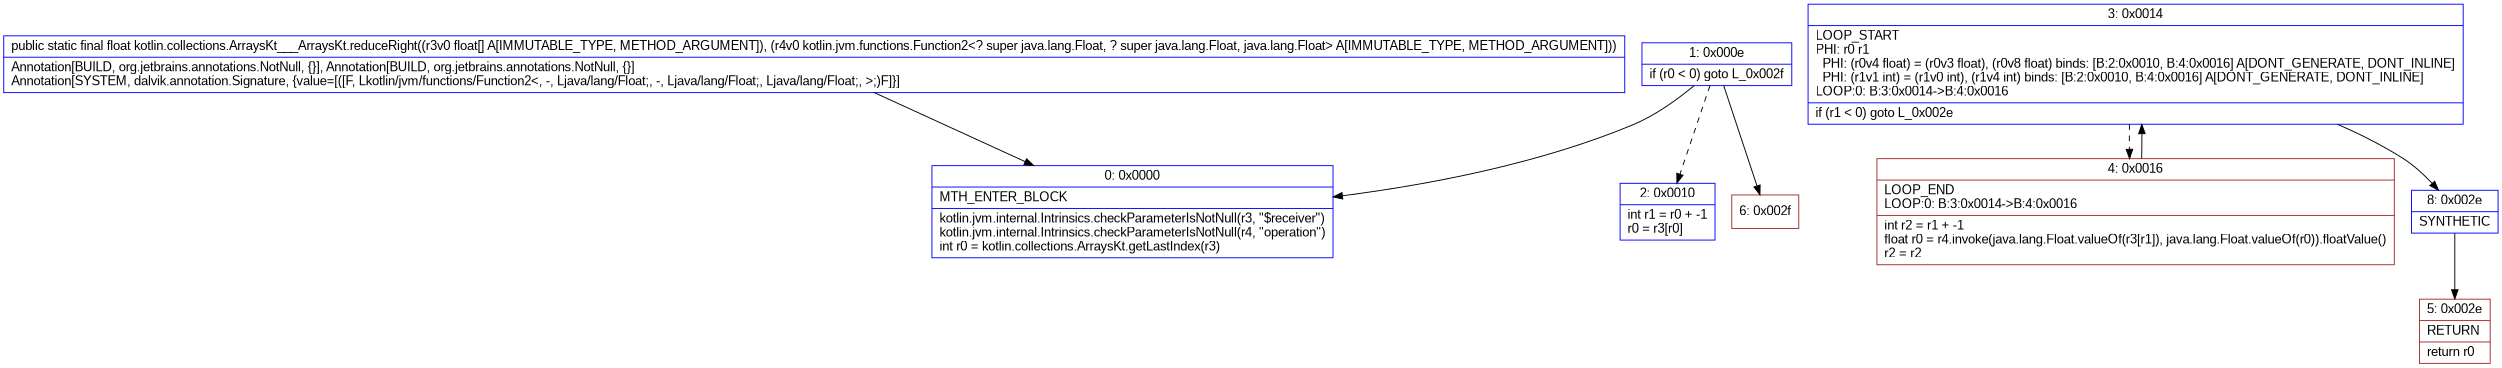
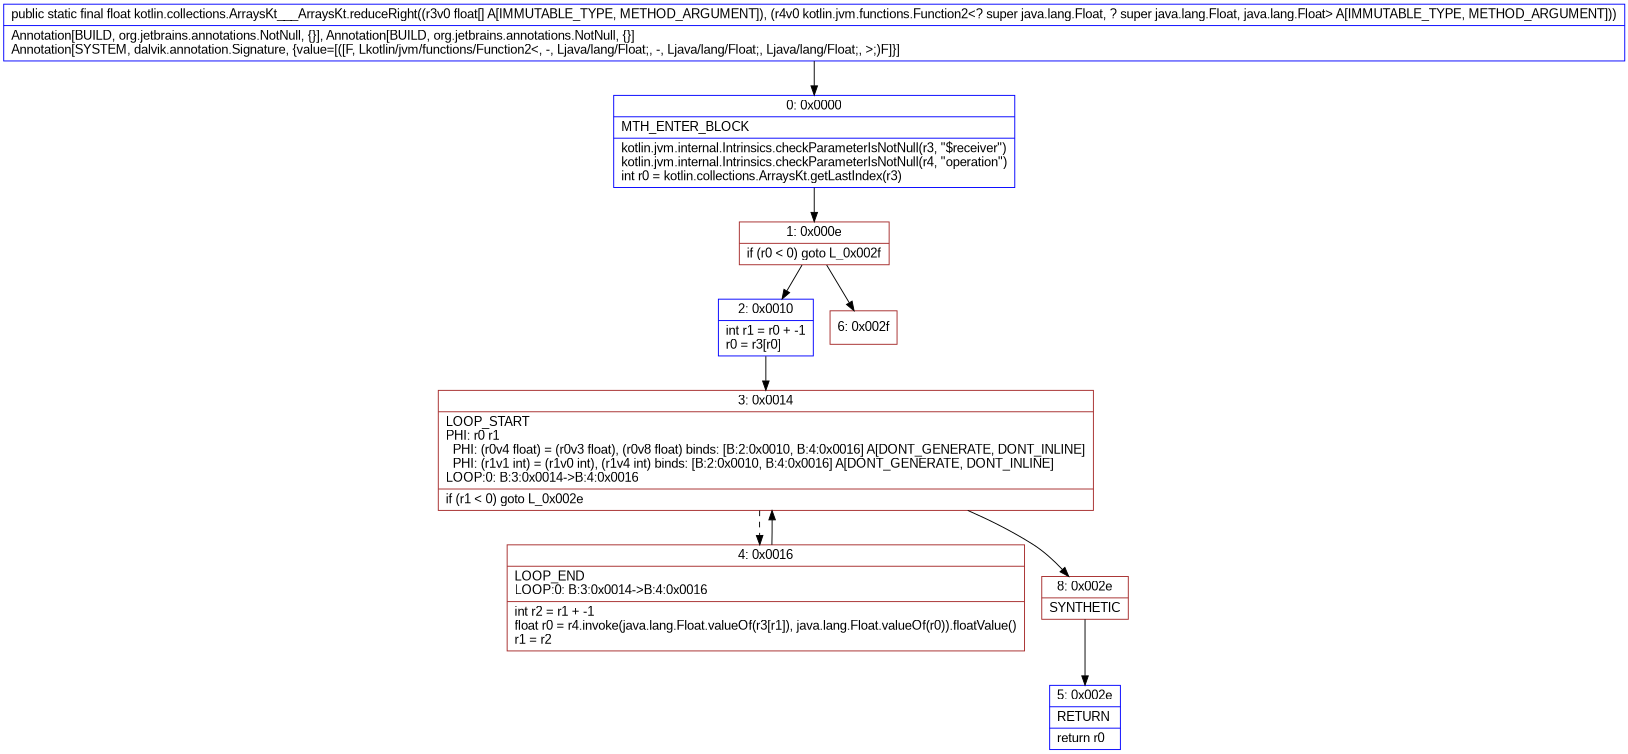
(1717, 64) -> (814, 243)
(2136, 64) -> (766, 450)
(1695, 130) -> (794, 278)
(1525, 161) -> (814, 200)
(2455, 212) -> (1085, 598)
(1903, 254) -> (533, 640)
(2455, 331) -> (1085, 717)
none -> (766, 369)
